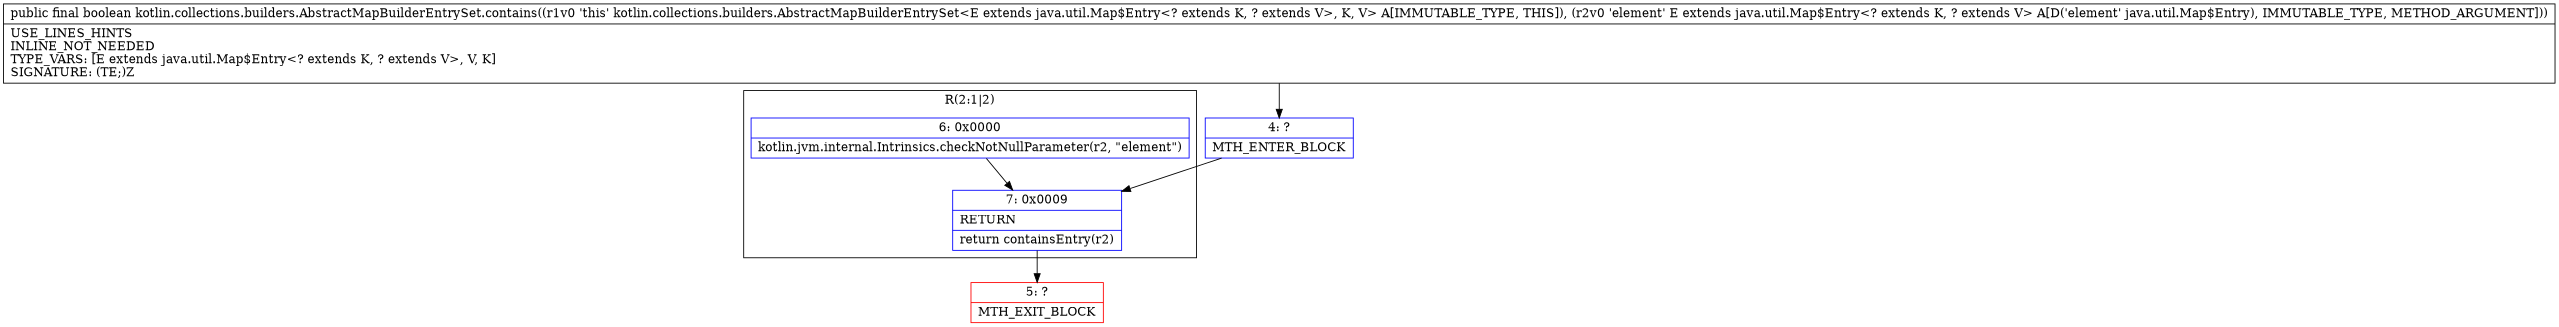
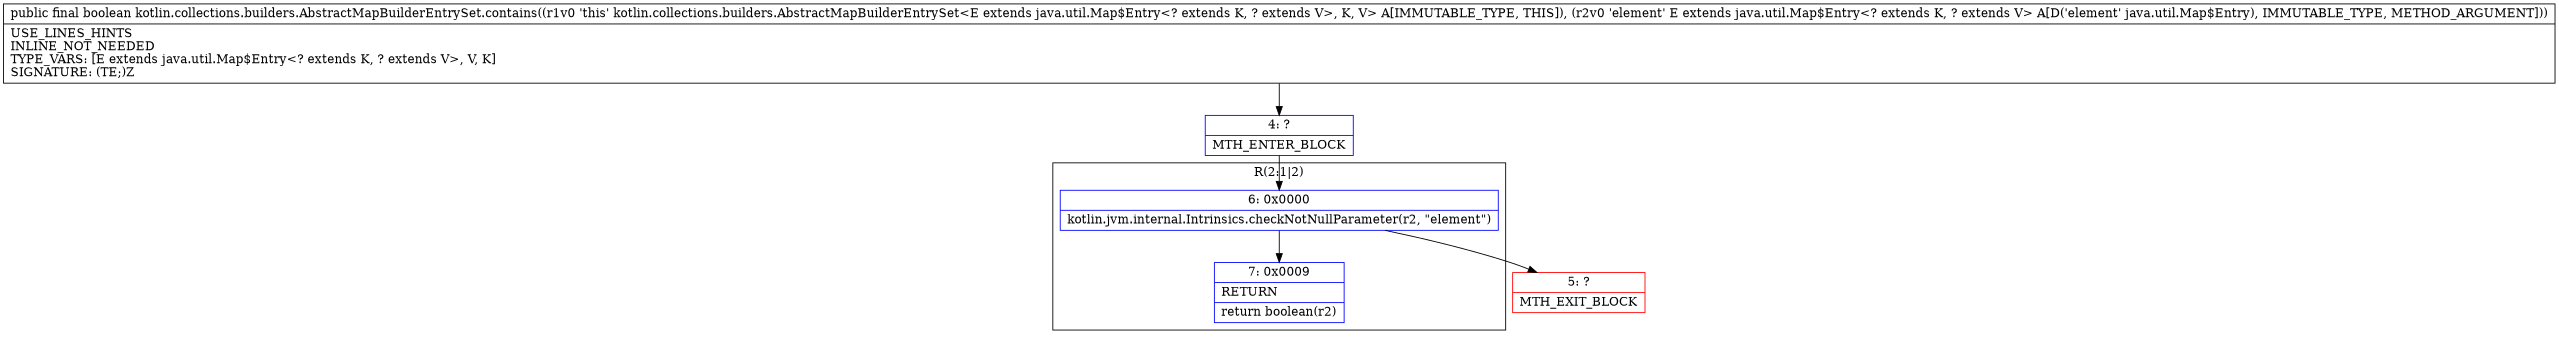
(1176, 173) -> (1279, 168)
(1037, 240) -> (1279, 312)
(1037, 263) -> (1458, 247)
